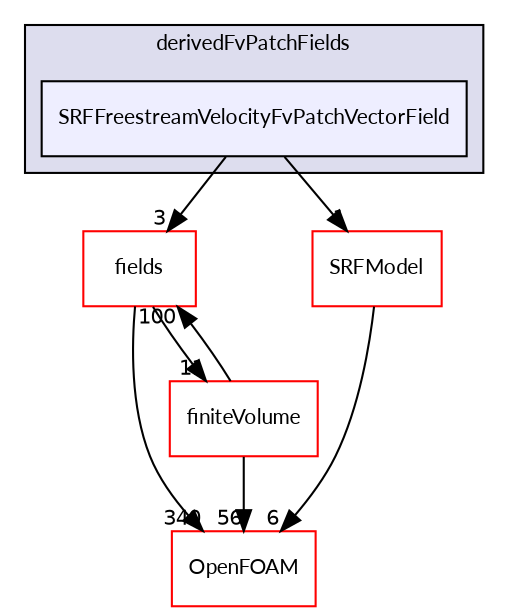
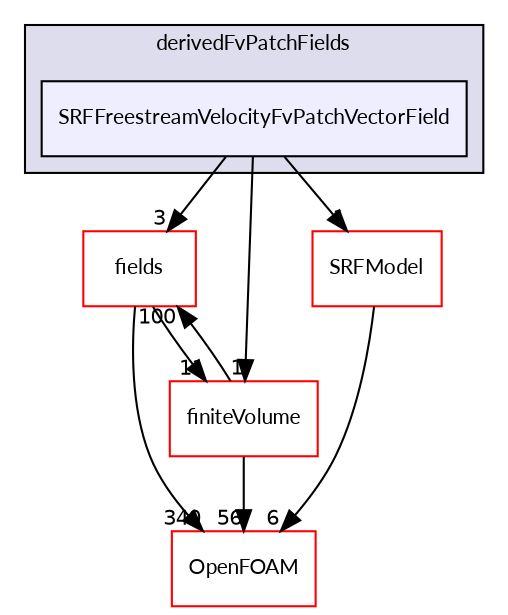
none -> (249, 258)
